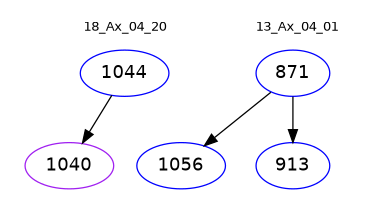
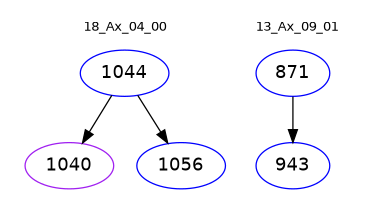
(125, 28) -> (125, 28)
(297, 28) -> (297, 28)
(254, 106) -> (149, 114)
(293, 166) -> (293, 166)
